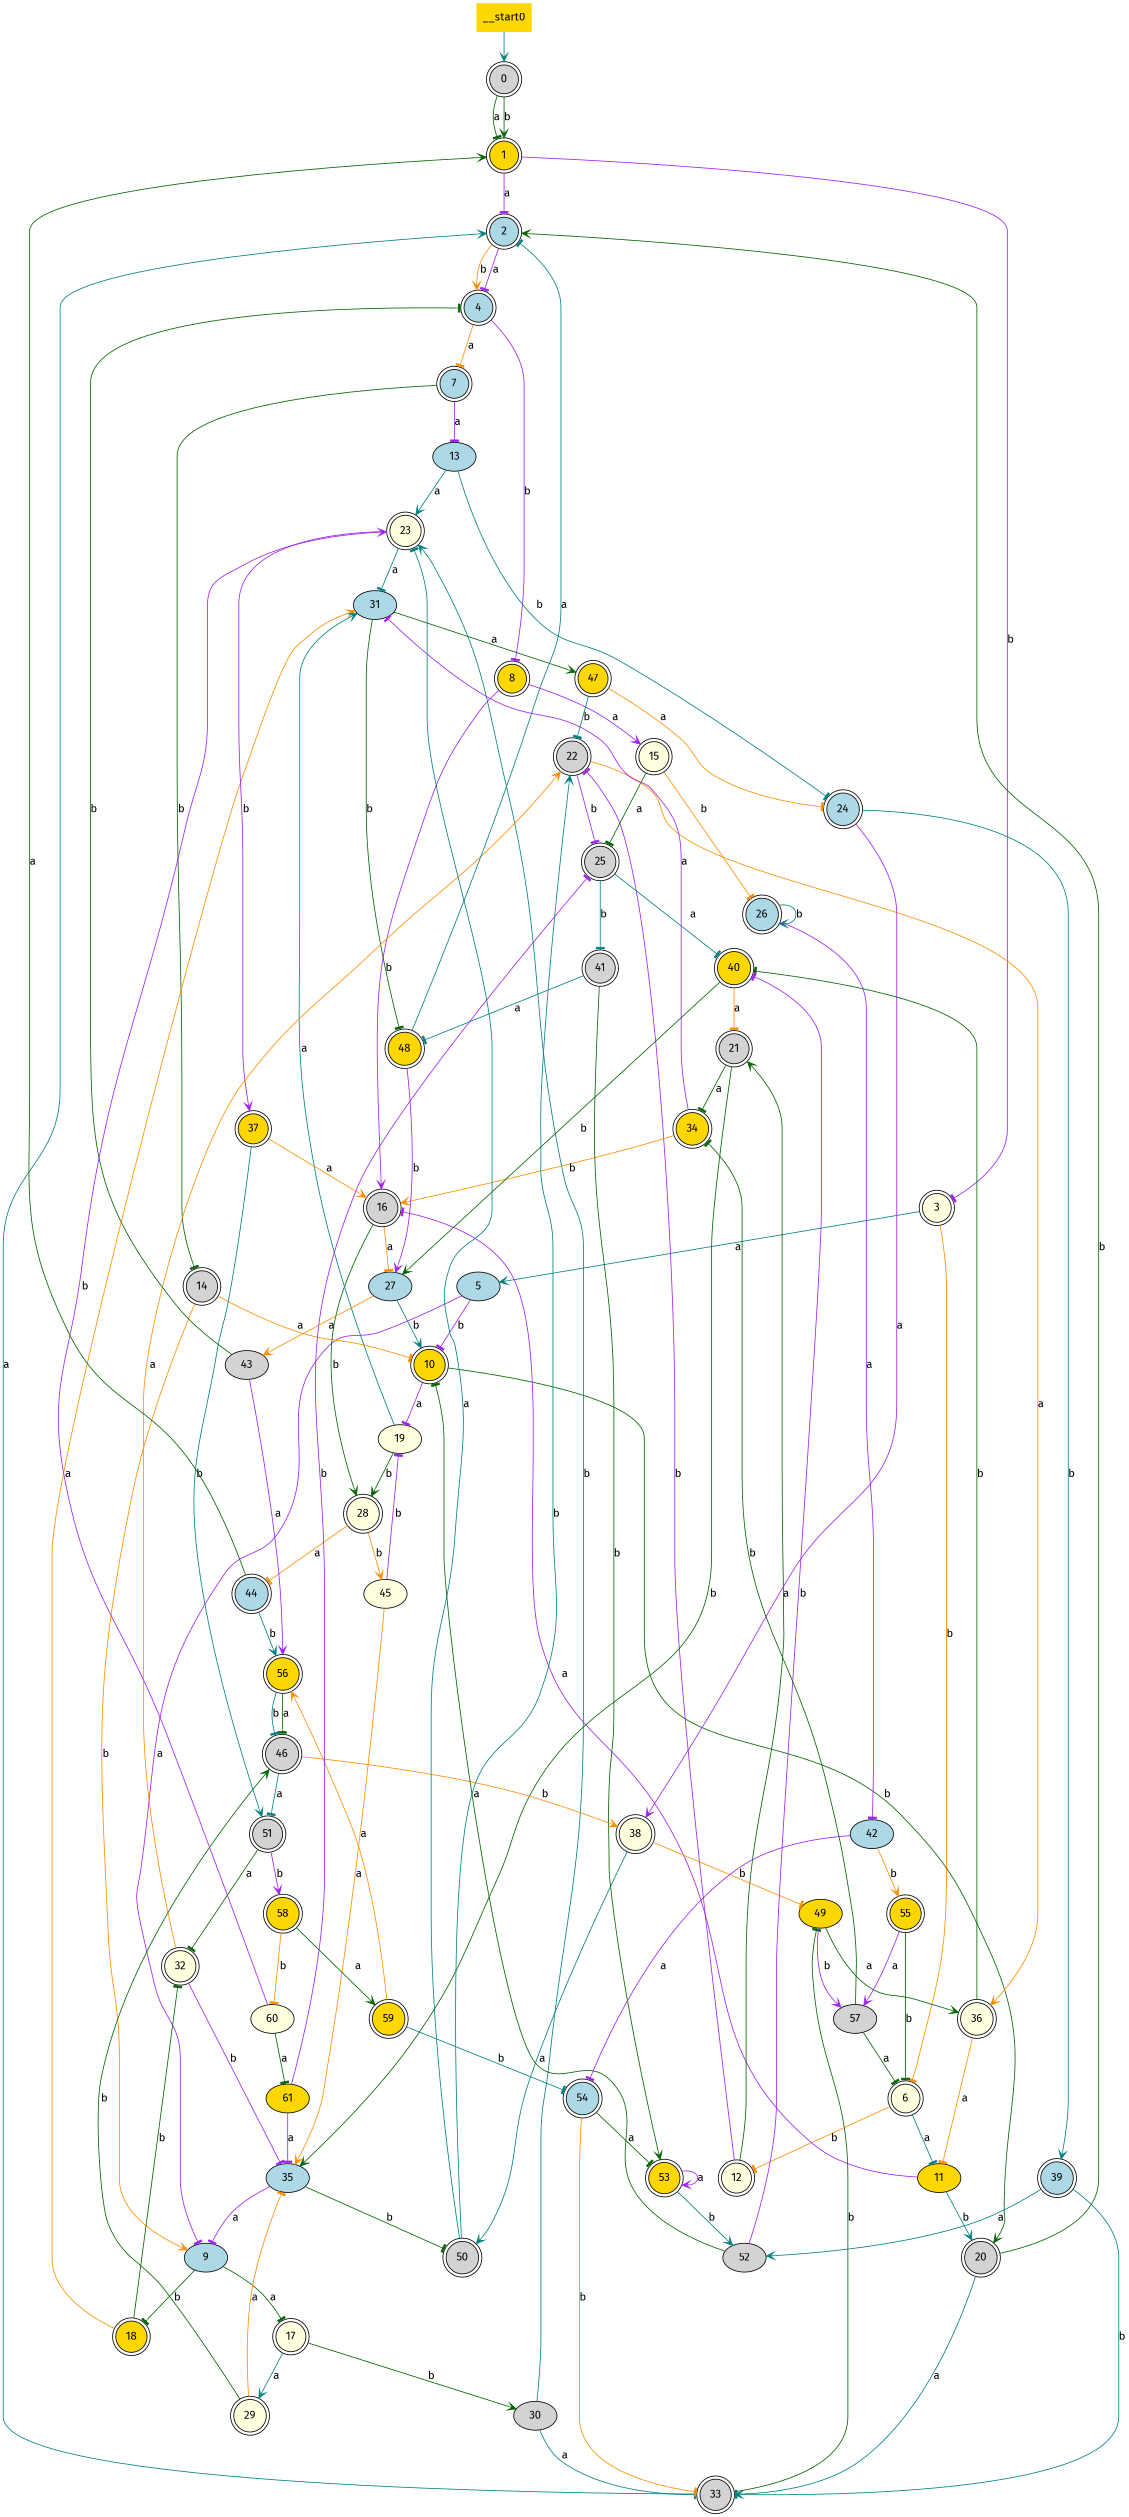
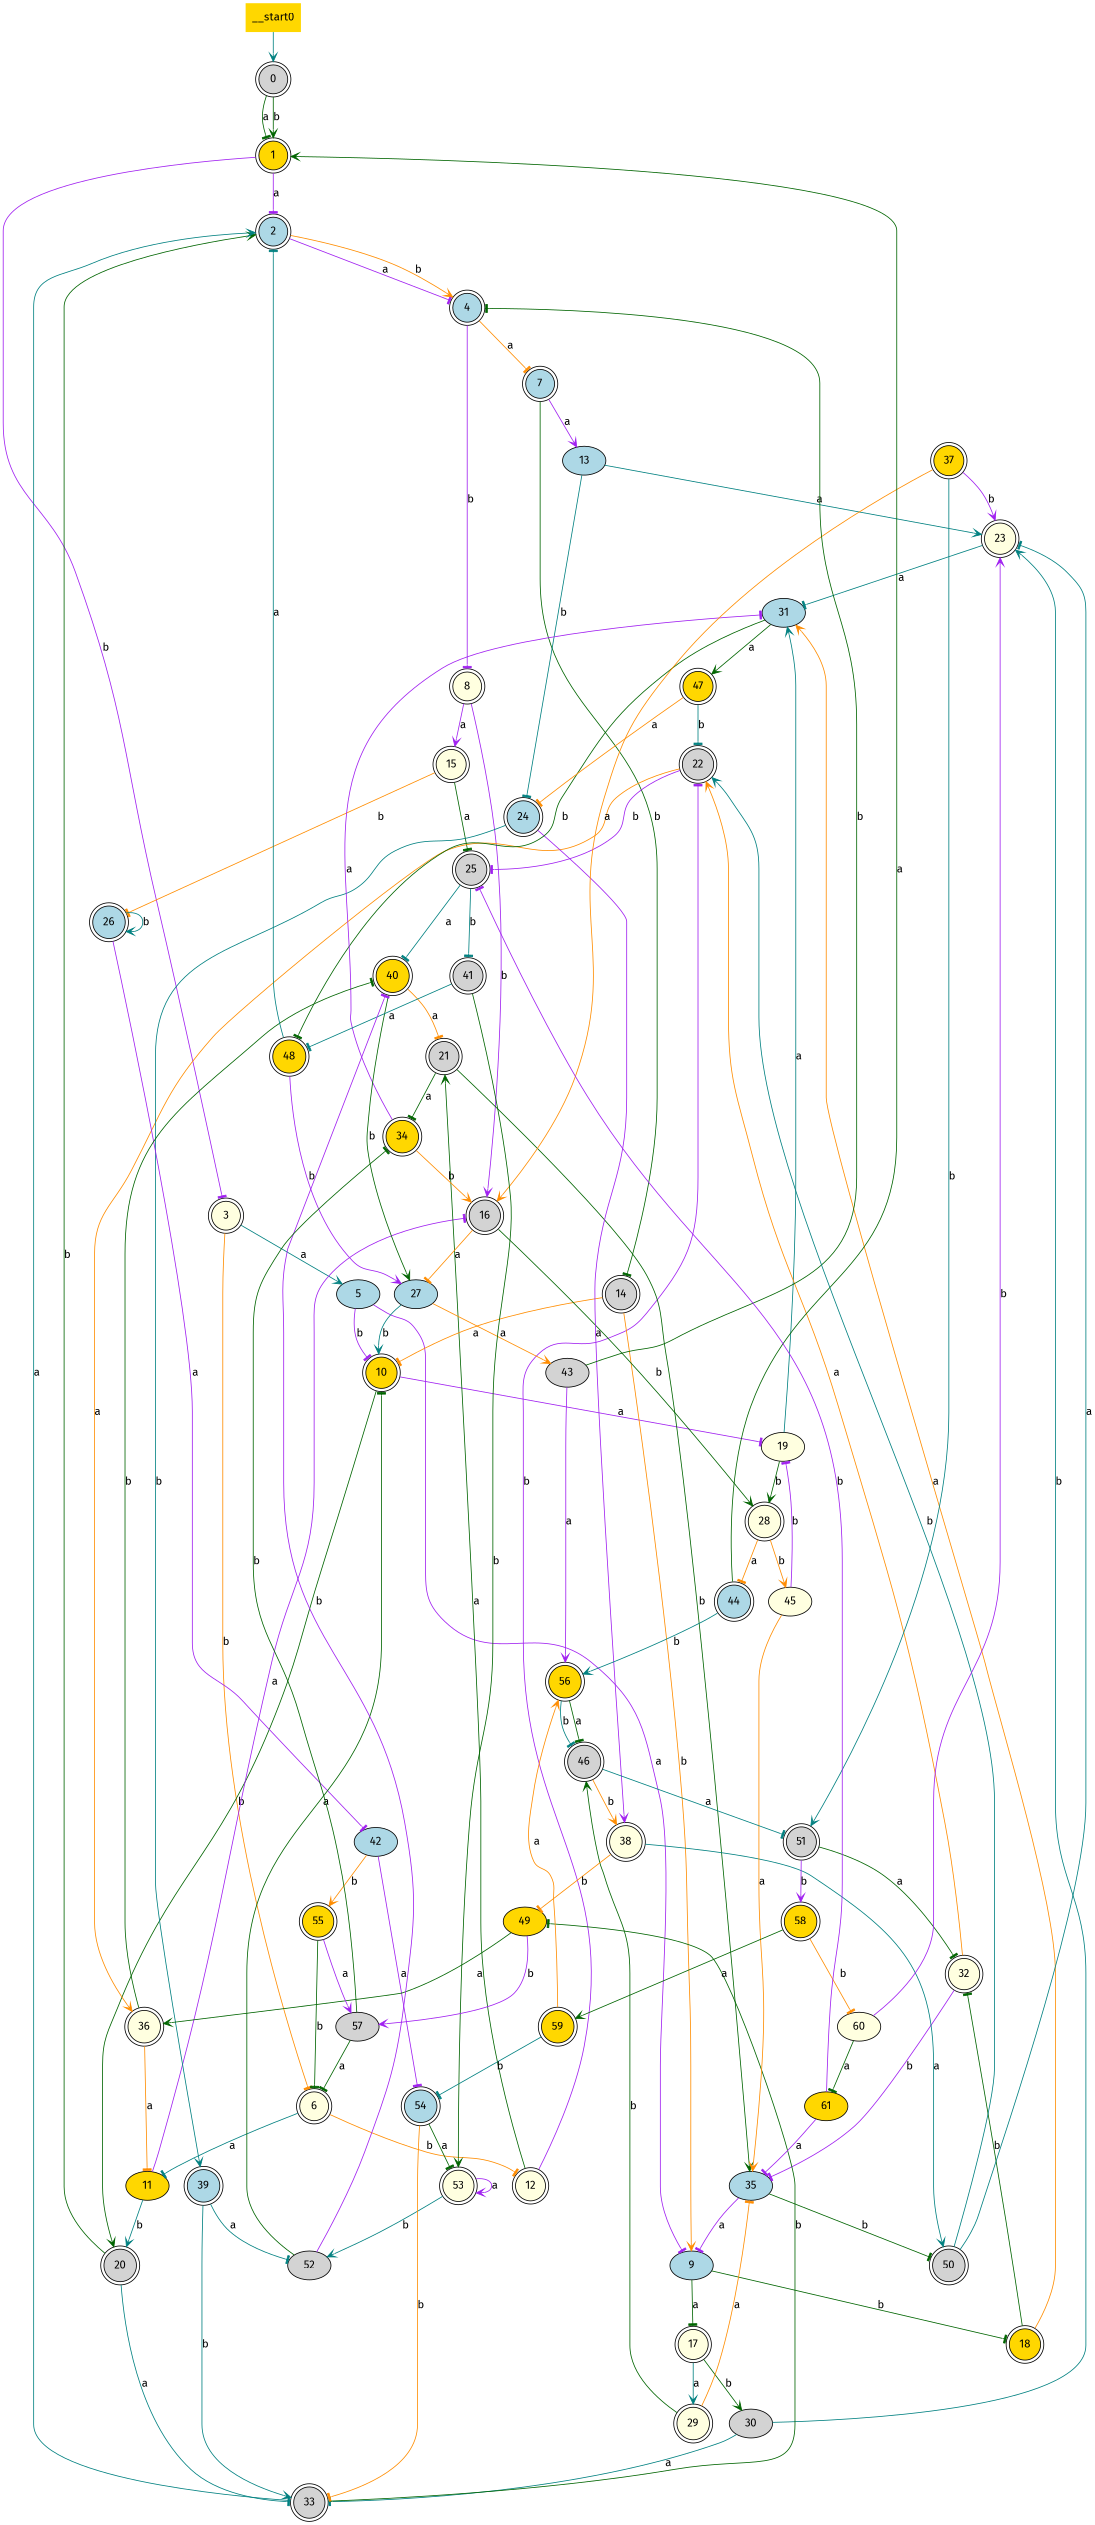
(454, 420) -> (561, 420)
(512, 679) -> (467, 686)
(240, 763) -> (980, 491)
(664, 2178) -> (458, 2186)
(912, 2239) -> (241, 2240)
